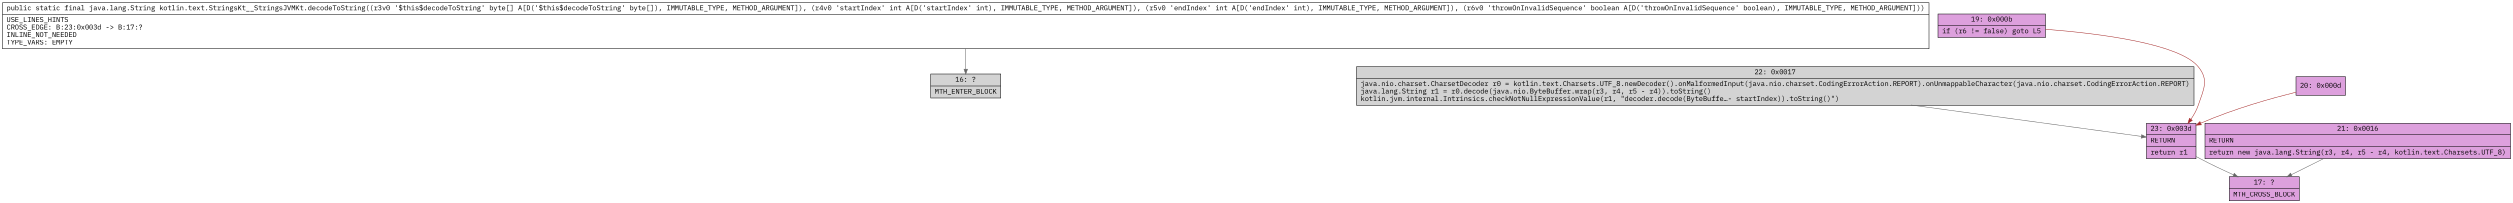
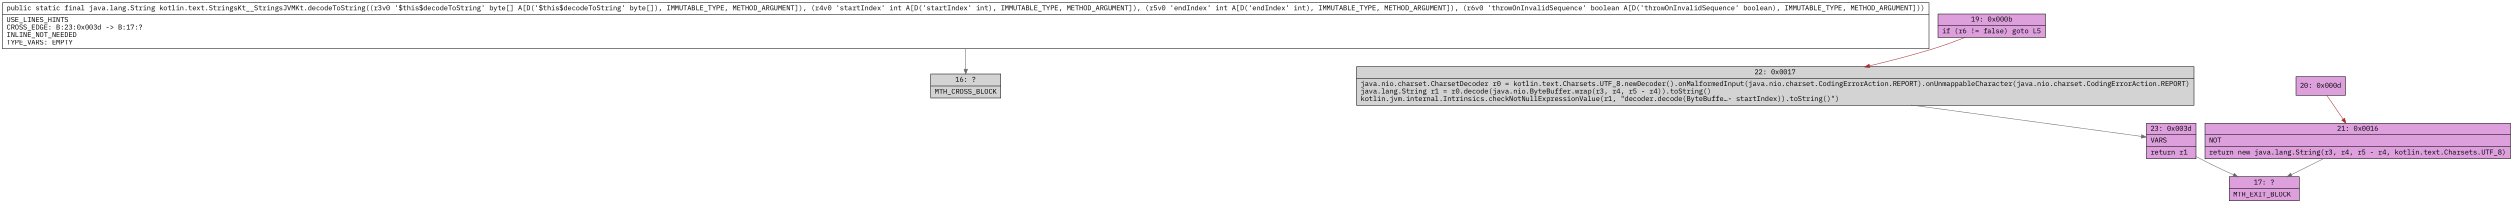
(2152, 45) -> (1918, 53)
(966, 92) -> (966, 92)
(2248, 106) -> (2335, 107)
(2163, 140) -> (2159, 140)
(2222, 140) -> (2215, 140)
(2264, 194) -> (2262, 194)
